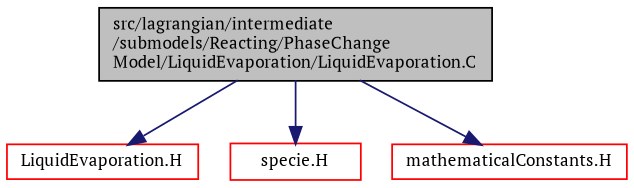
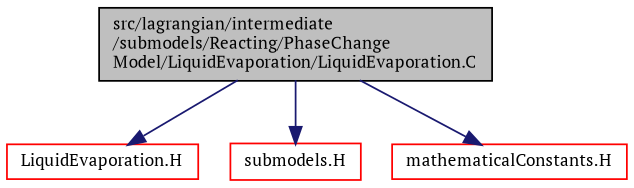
(296, 162) -> (296, 162)
